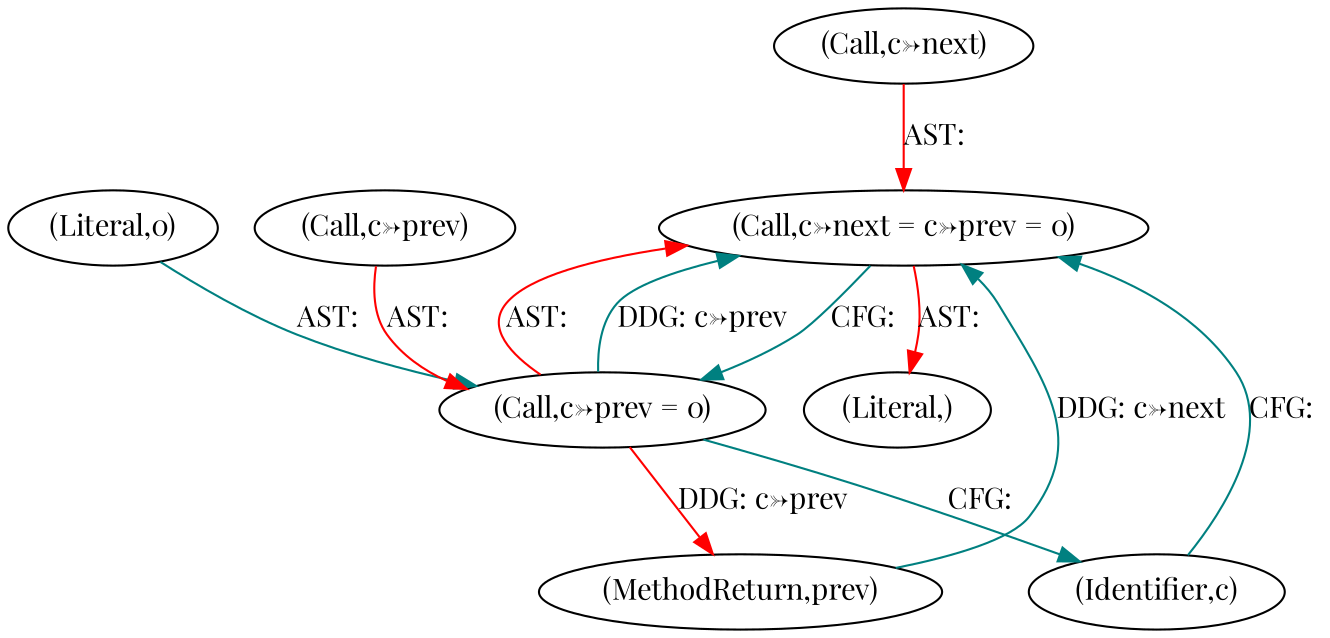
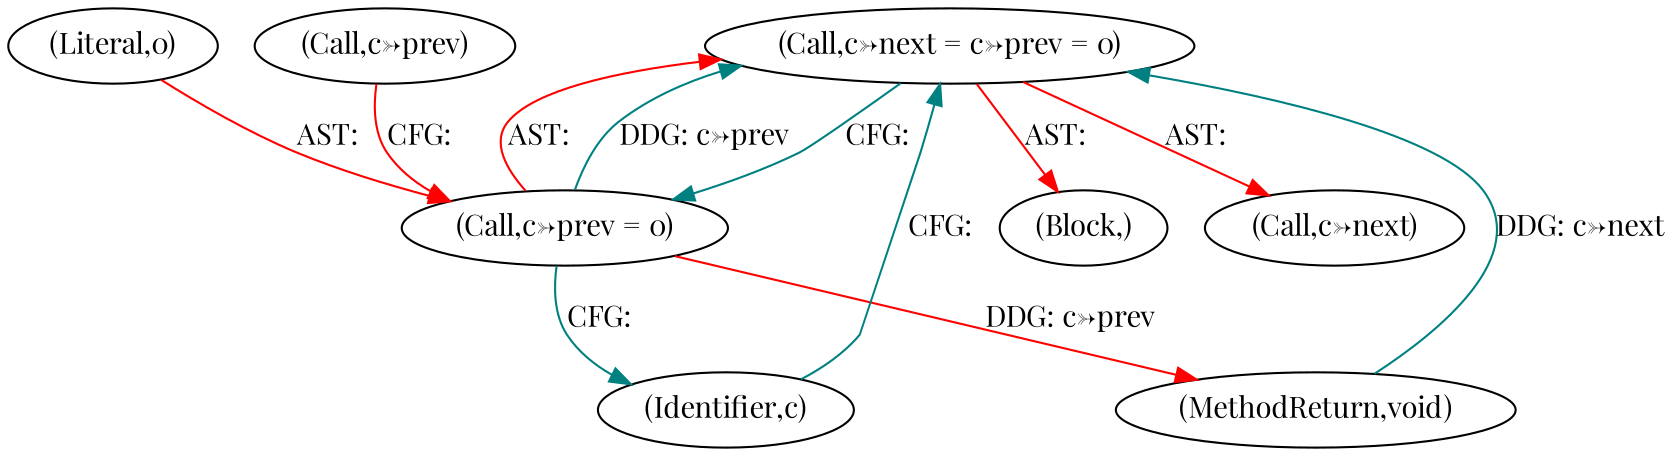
(904, 127) -> (1136, 134)
(423, 319) -> (424, 137)
(302, 336) -> (290, 150)
(897, 410) -> (1084, 228)
(741, 592) -> (1316, 410)
